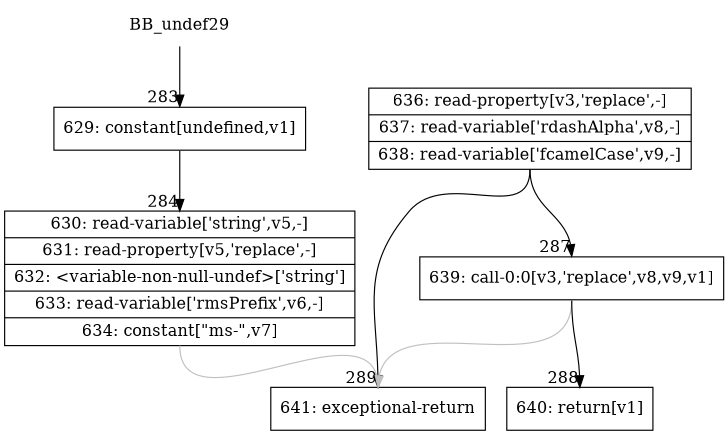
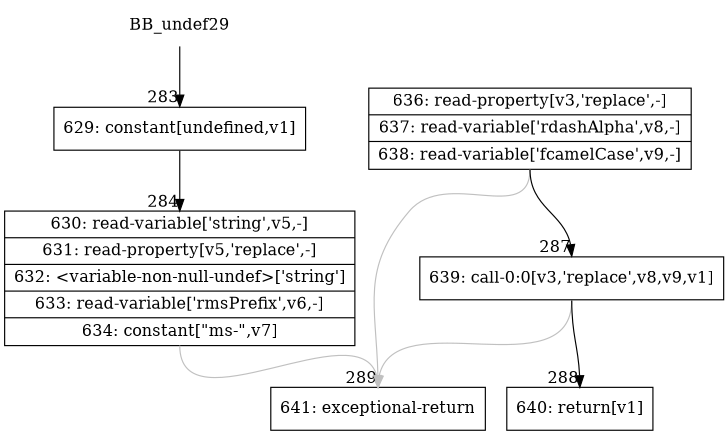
(400, 224) -> (400, 224)
